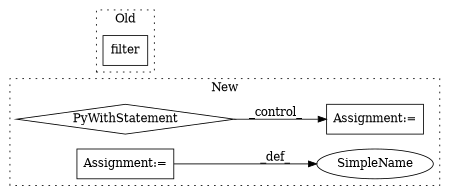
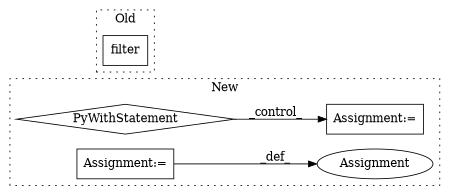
(375, 164) -> (375, 164)
